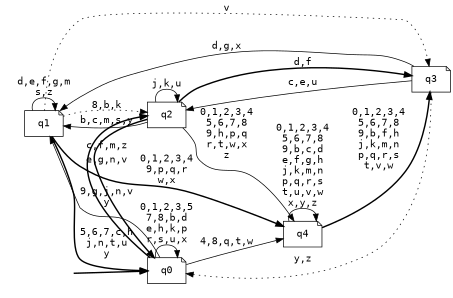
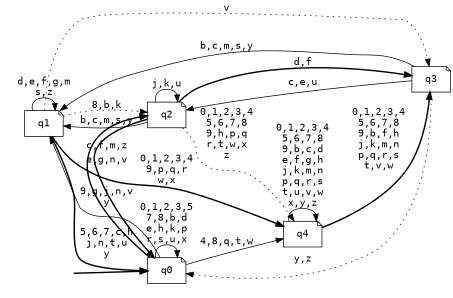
(227, 46) -> (227, 46)
(233, 171) -> (233, 171)
